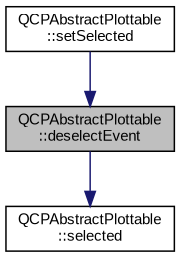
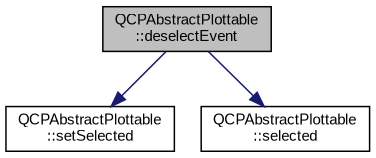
(90, 71) -> (144, 74)
